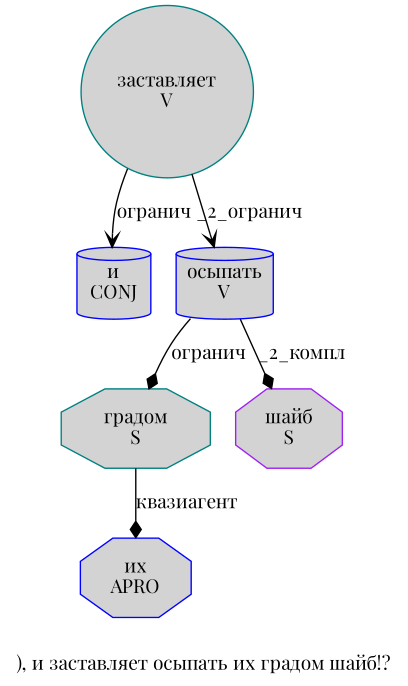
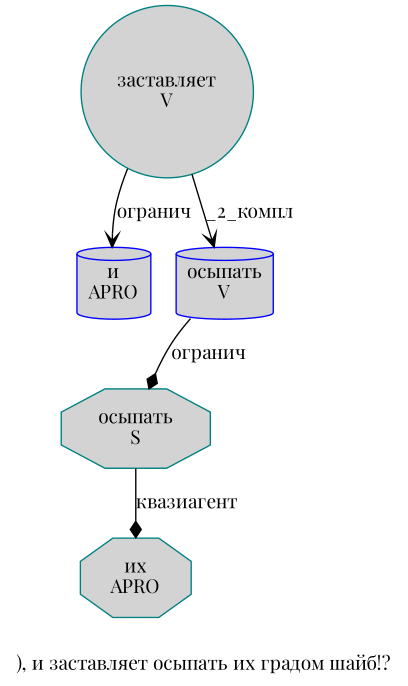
(250, 213) -> (250, 213)
(114, 283) -> (114, 283)
(136, 429) -> (136, 429)
(289, 429) -> none
(136, 578) -> (136, 578)
